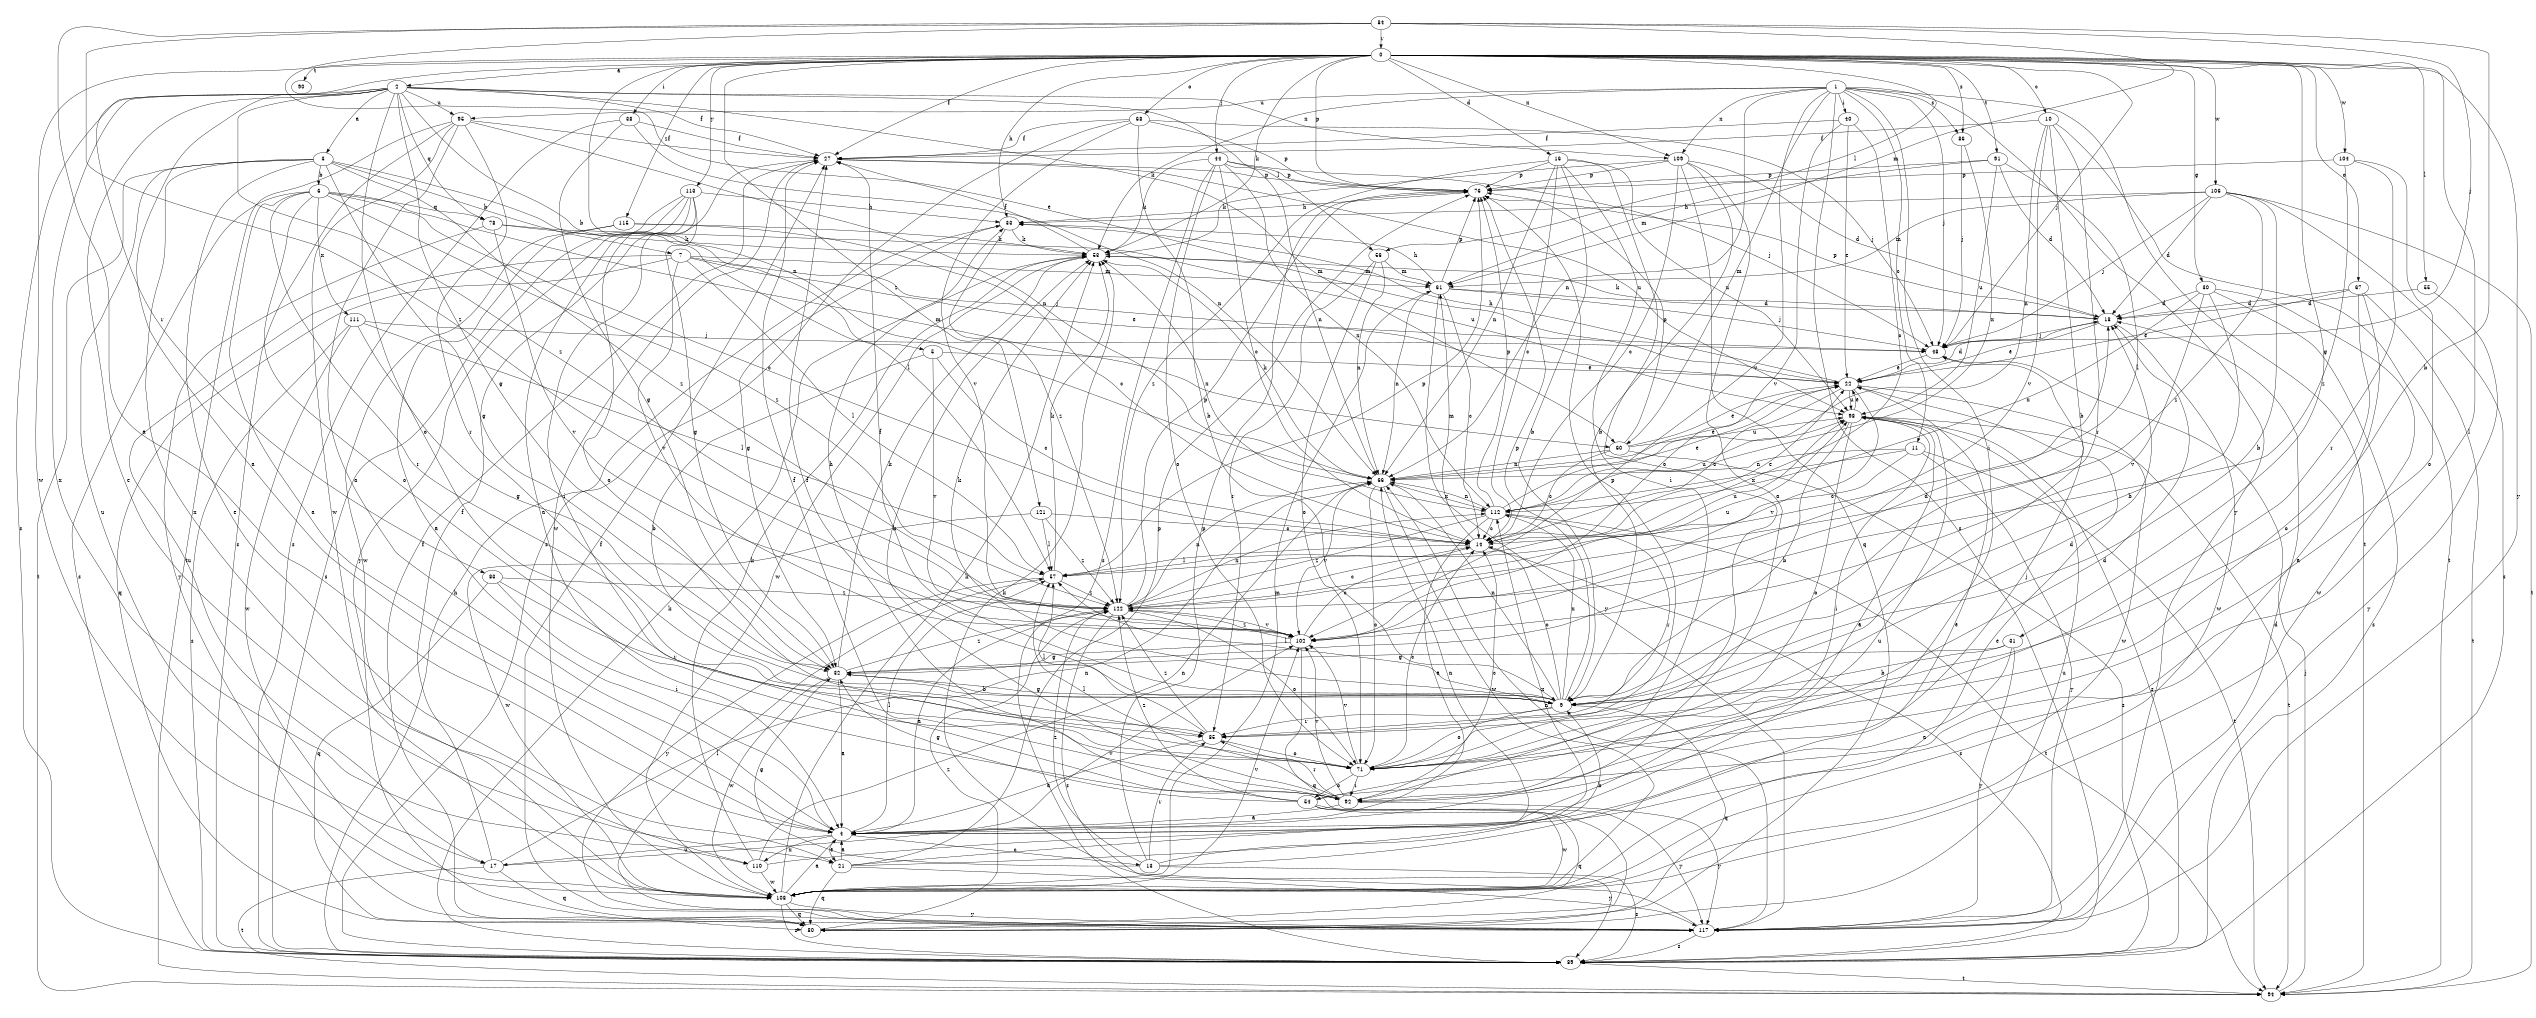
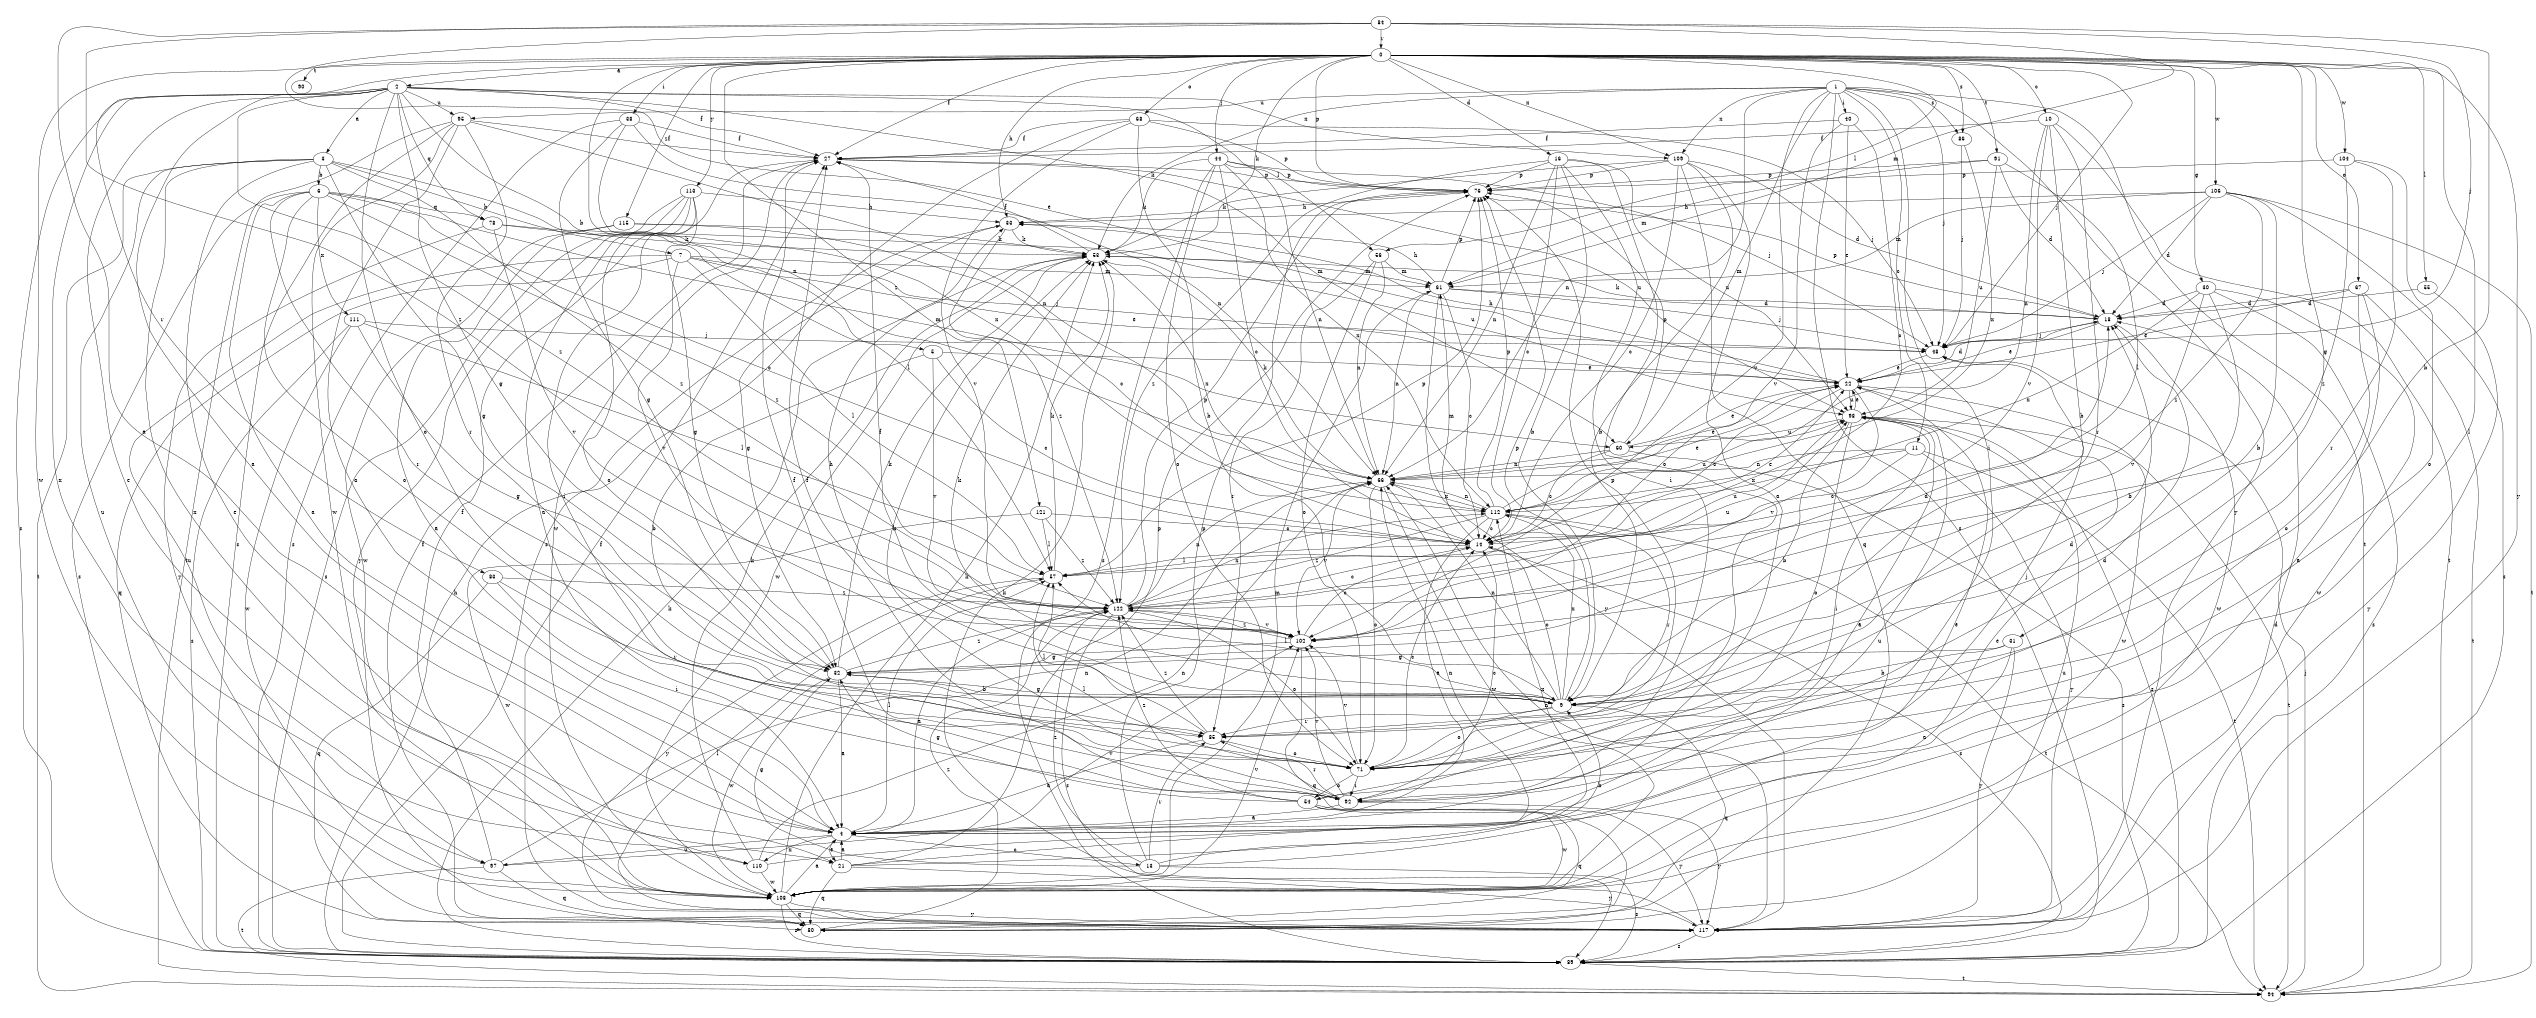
none -> (1002, 330)
(1734, 433) -> (1744, 437)
(1084, 592) -> none
(494, 866) -> (494, 866)
